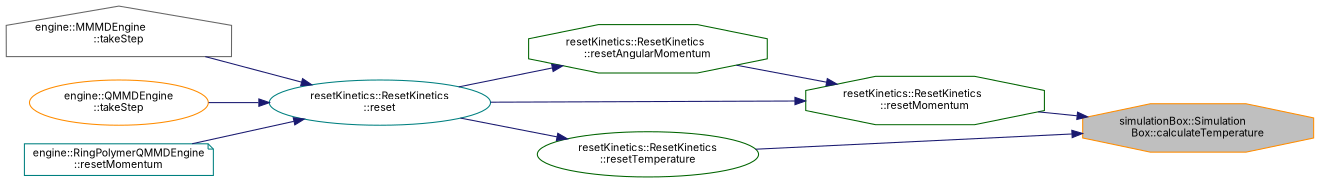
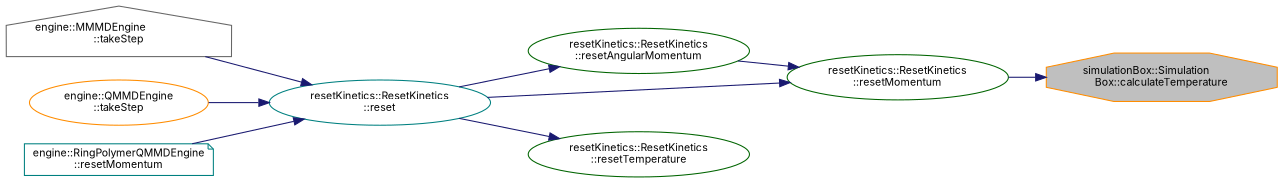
(648, 49) -> (639, 51)
(925, 101) -> (898, 77)
(914, 142) -> none
